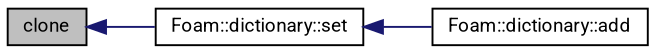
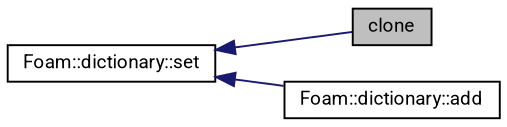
(131, 27) -> (294, 40)
